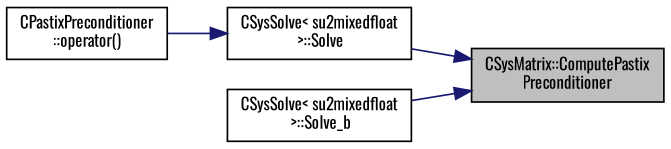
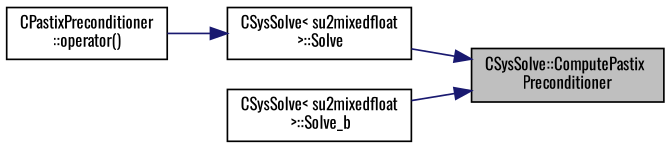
(568, 75) -> (568, 75)
